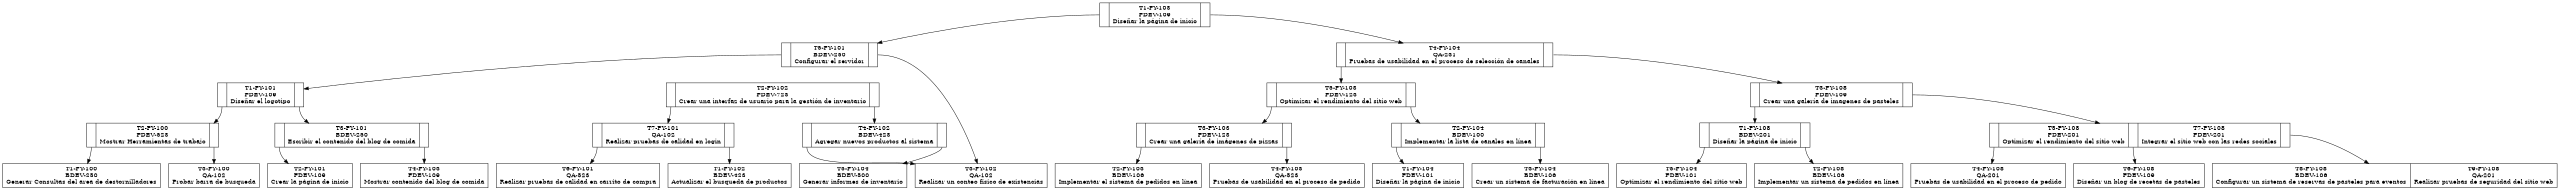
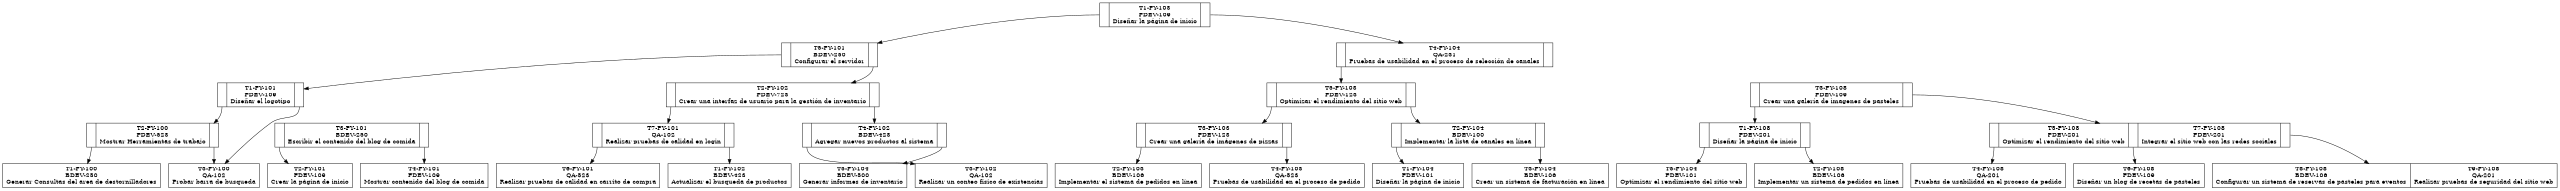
(1666, 63) -> none
(941, 92) -> (866, 76)
(301, 114) -> (262, 129)
(1755, 135) -> (1755, 135)
(424, 176) -> (424, 176)
